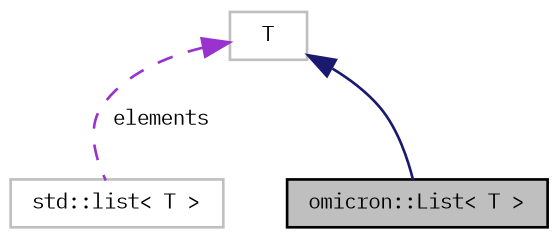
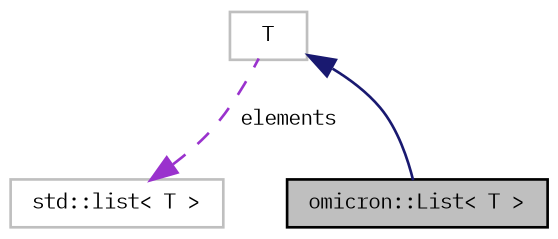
(116, 91) -> (222, 117)
